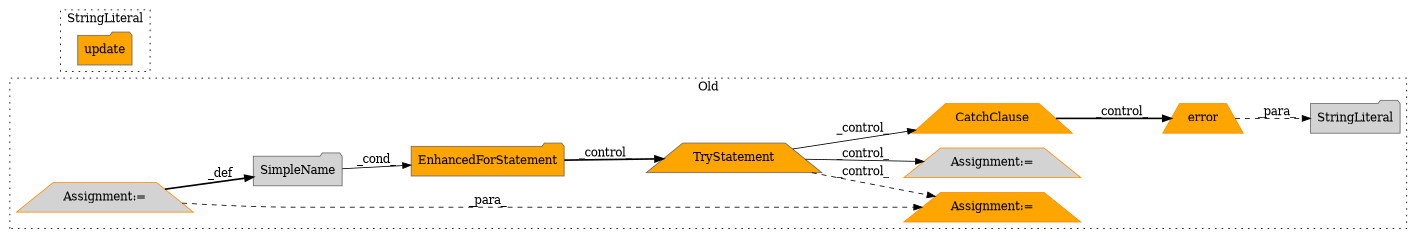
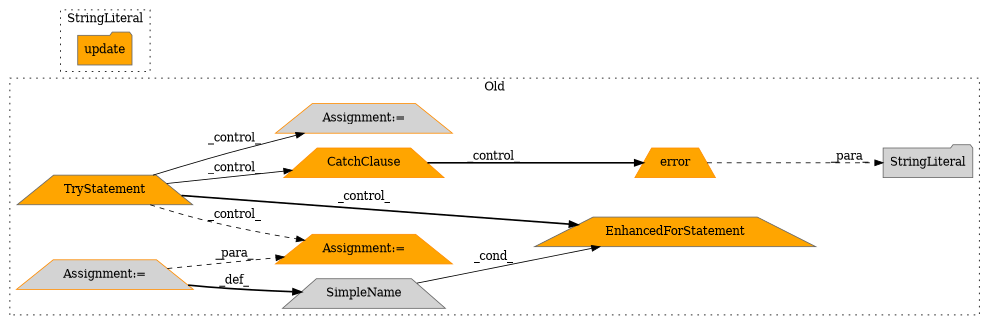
(609, 160) -> (375, 210)
(488, 161) -> (675, 232)
(298, 171) -> (364, 294)
